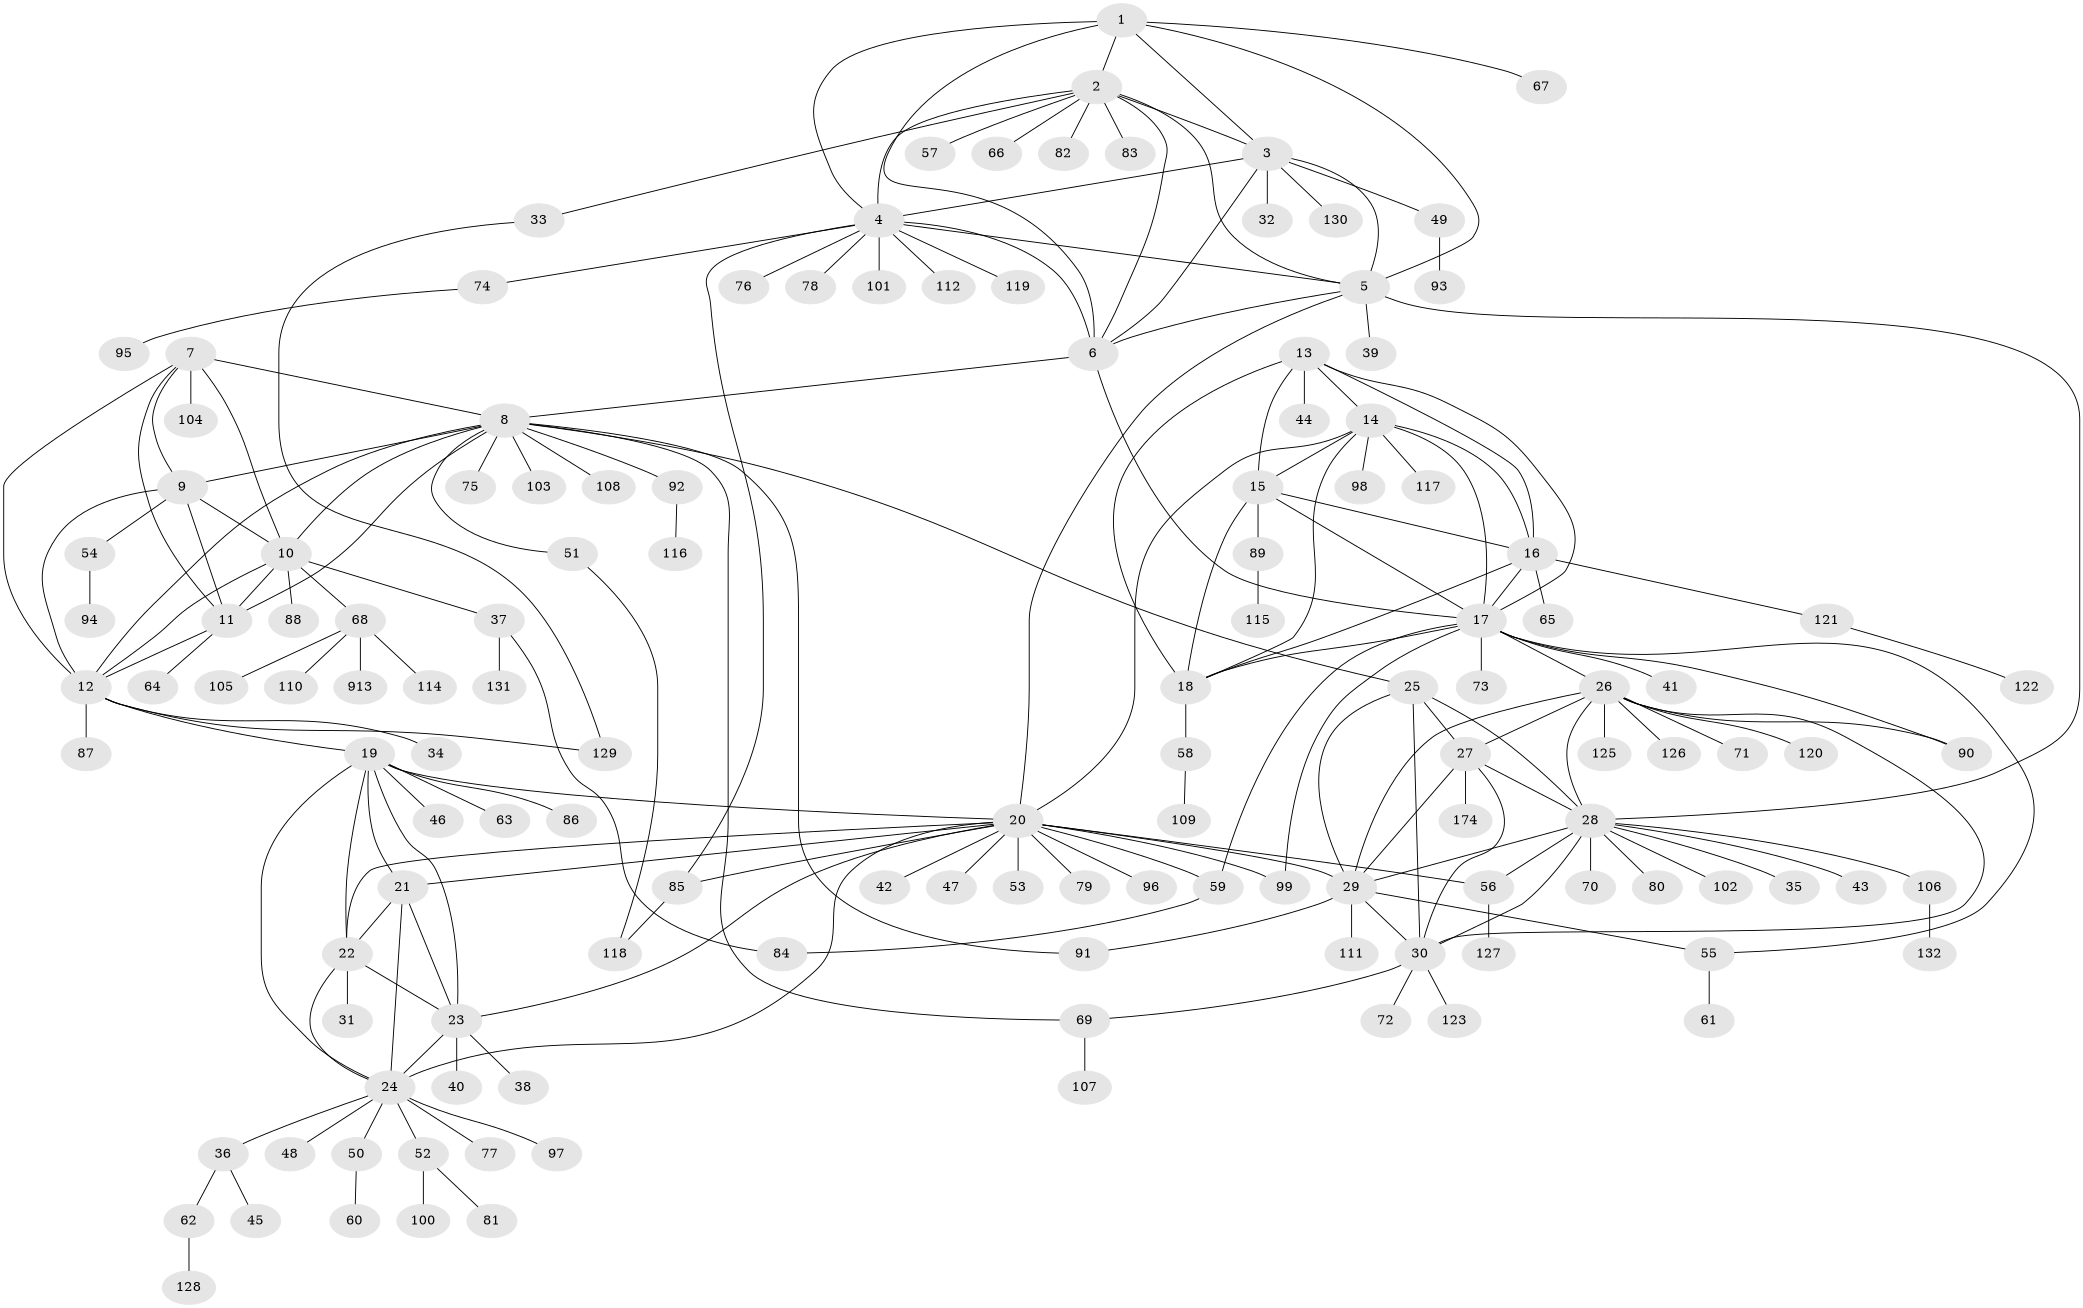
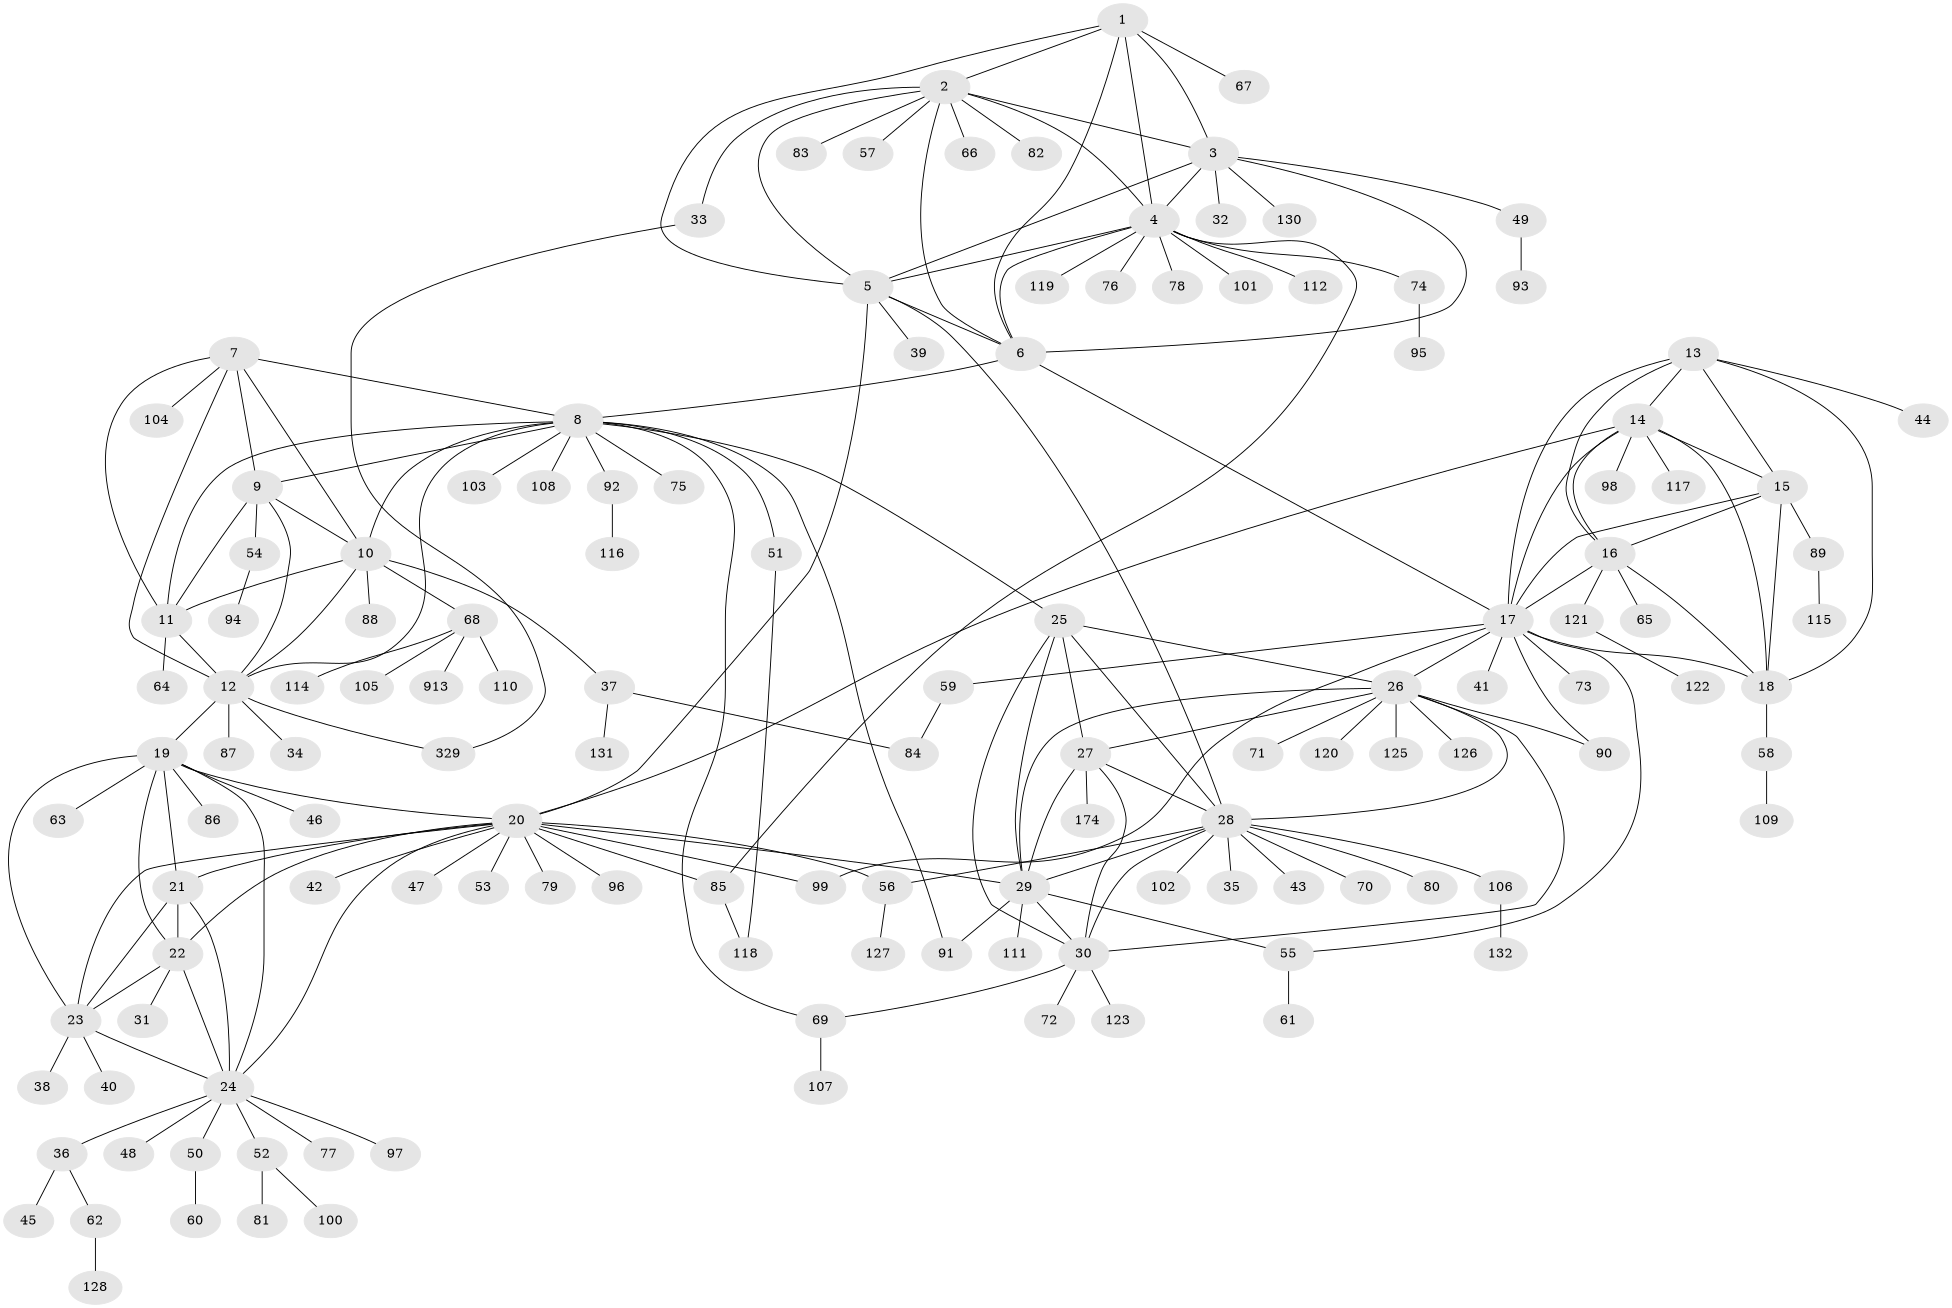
none -> (1206, 650)
(605, 754) -> (448, 754)
(1121, 849) -> none
